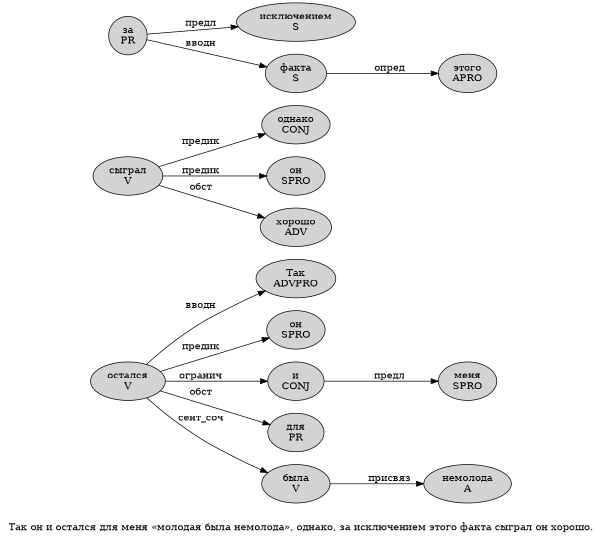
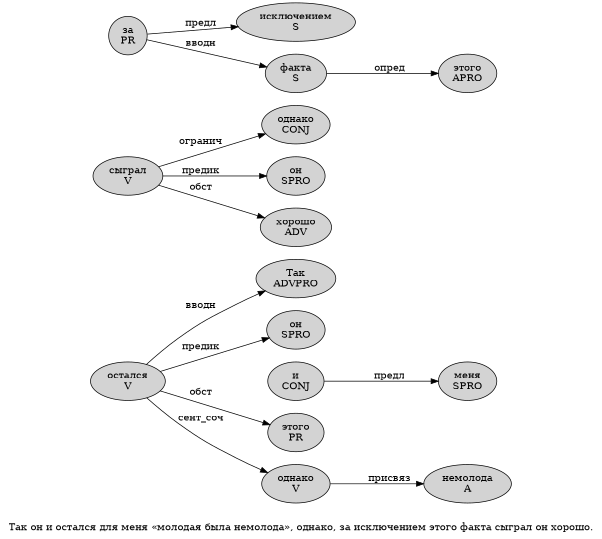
(201, 141) -> (201, 141)
(213, 381) -> none
(296, 432) -> (296, 432)
(296, 484) -> (296, 484)
